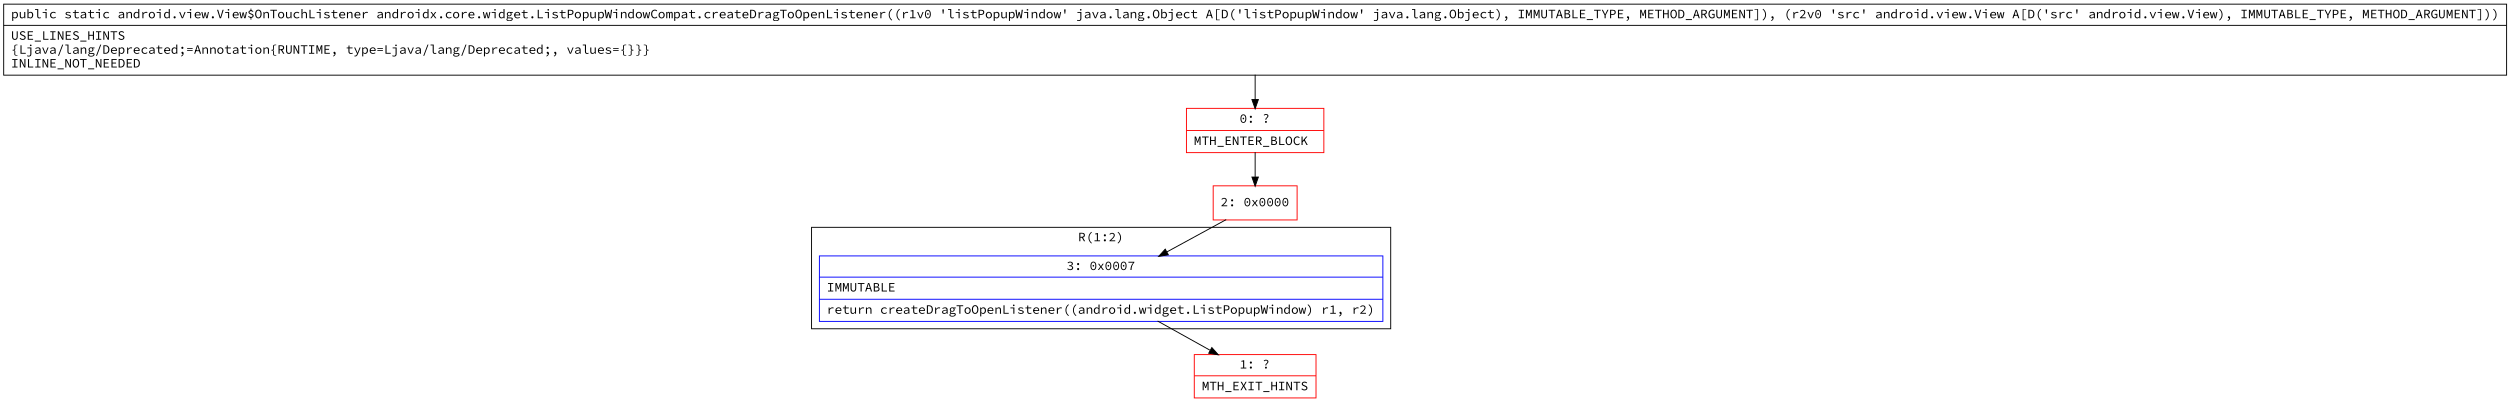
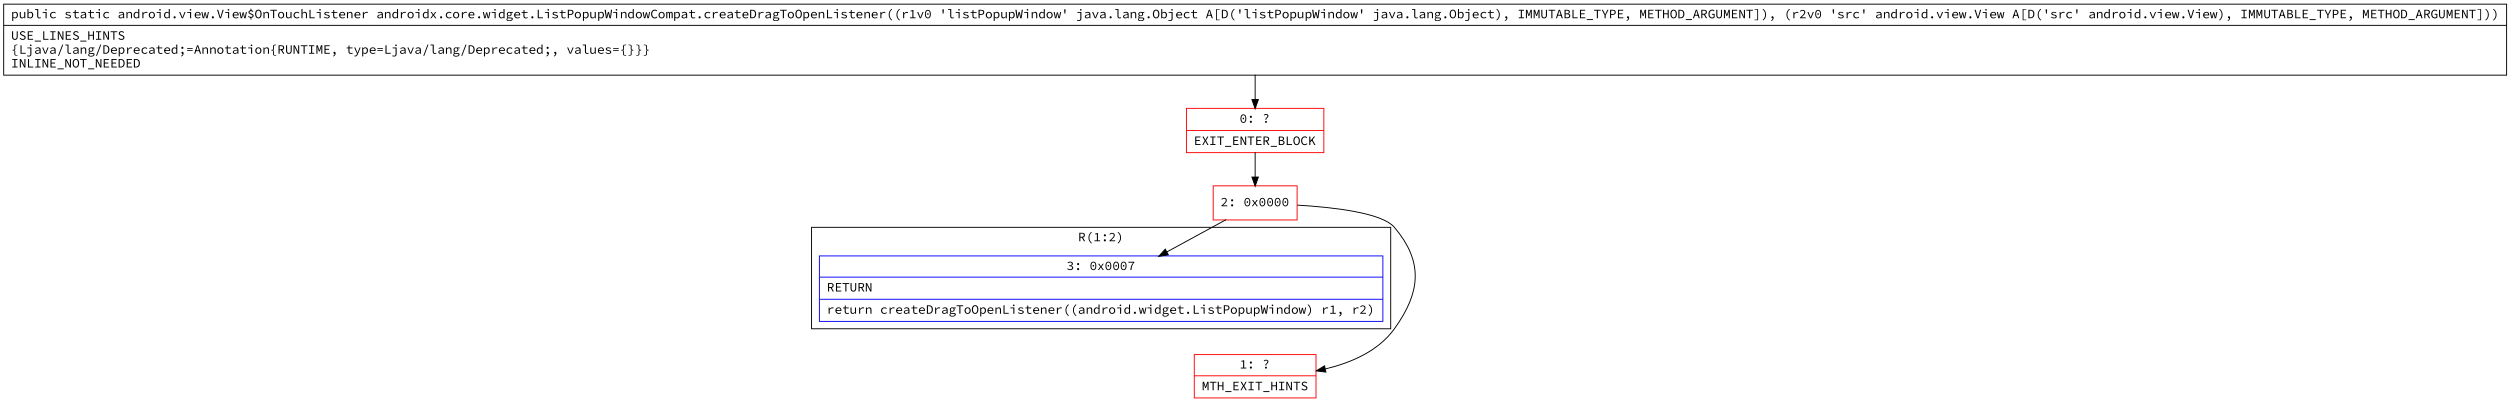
(1251, 141) -> (1255, 141)
(861, 288) -> (850, 288)
(1184, 336) -> (1414, 268)
